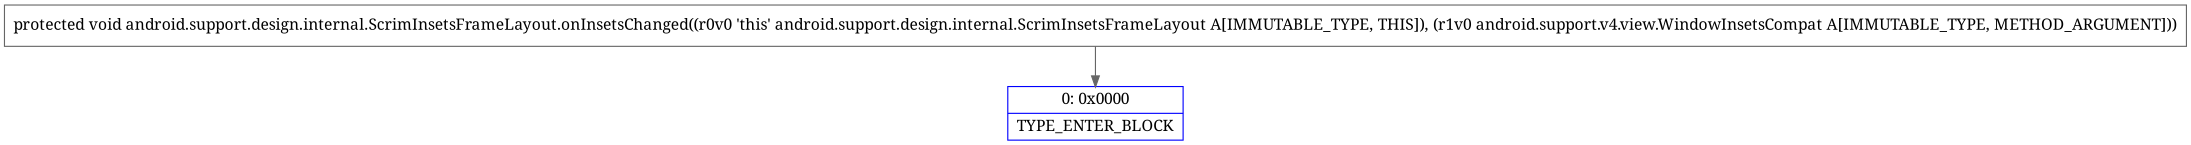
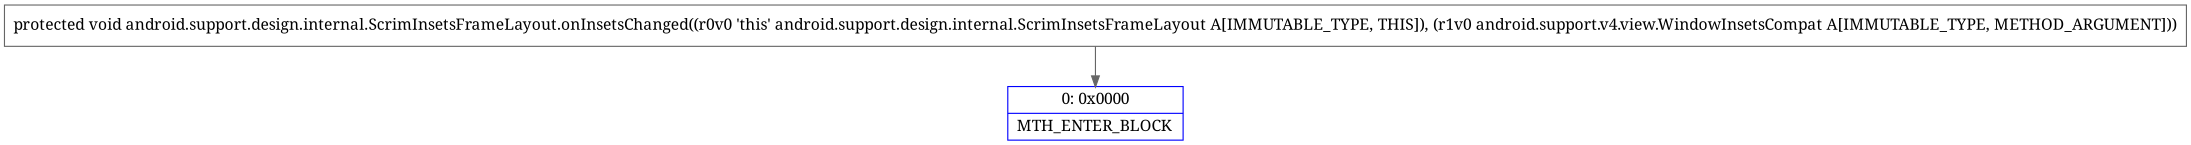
(1095, 126) -> (1094, 126)
